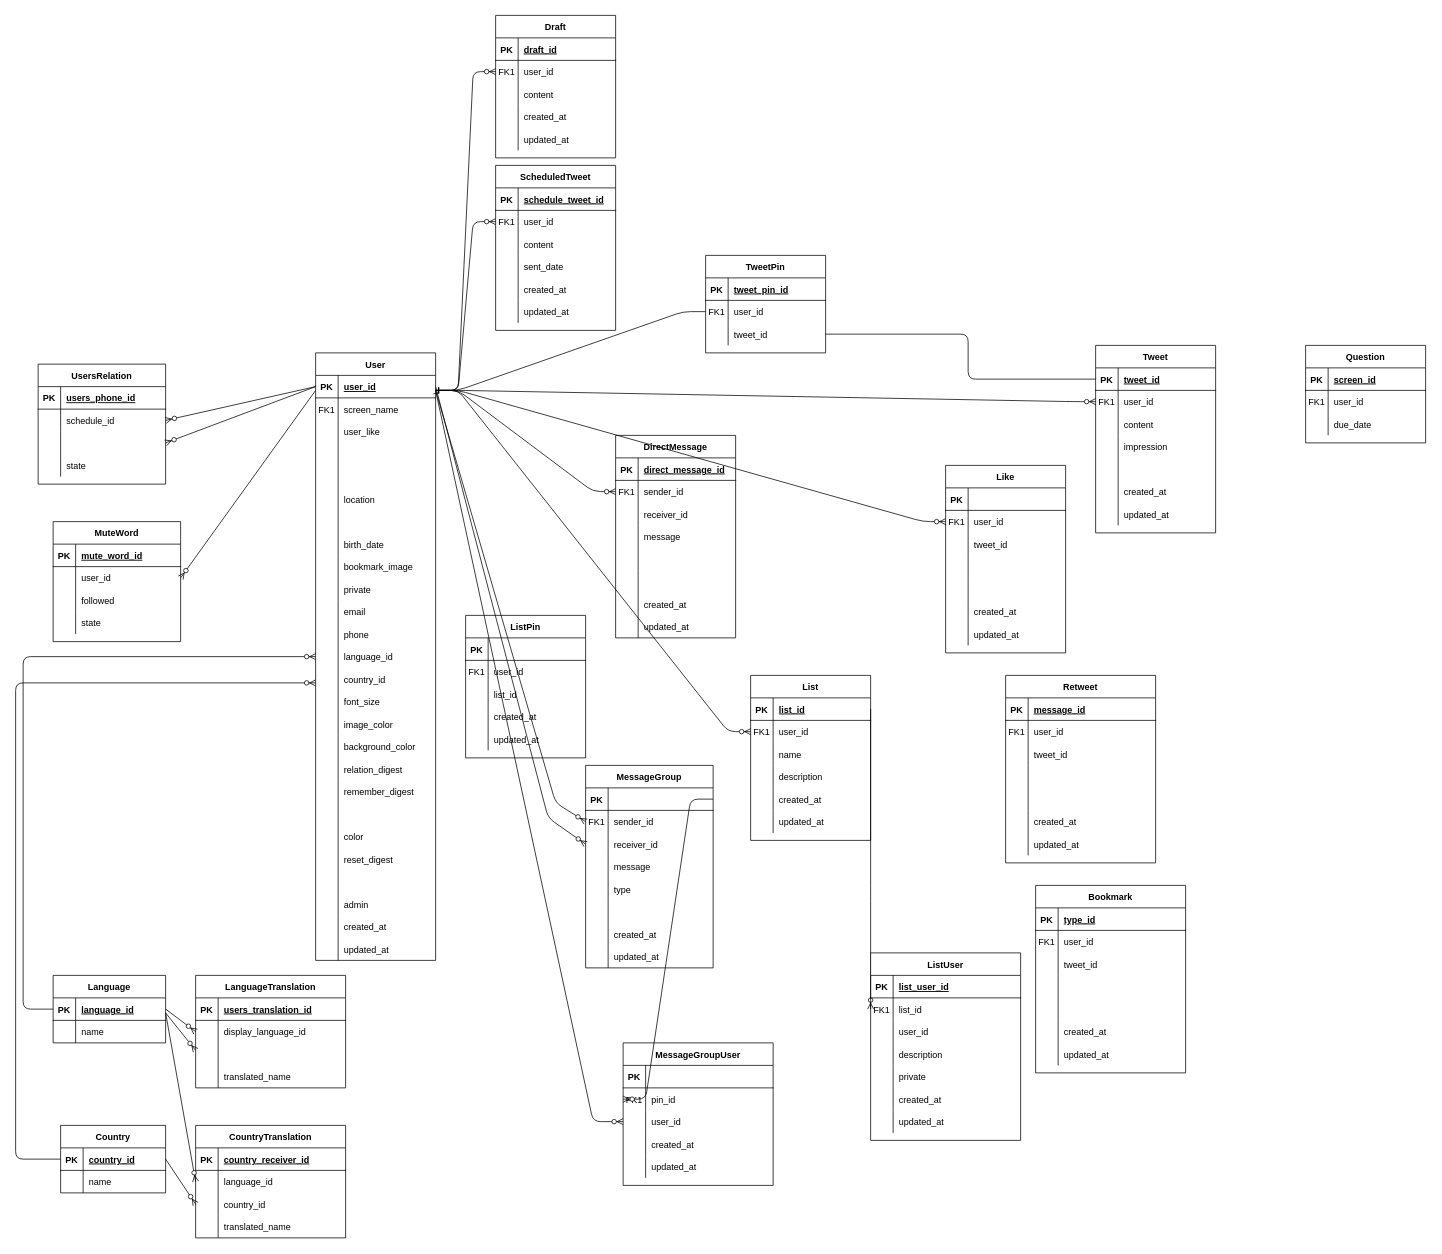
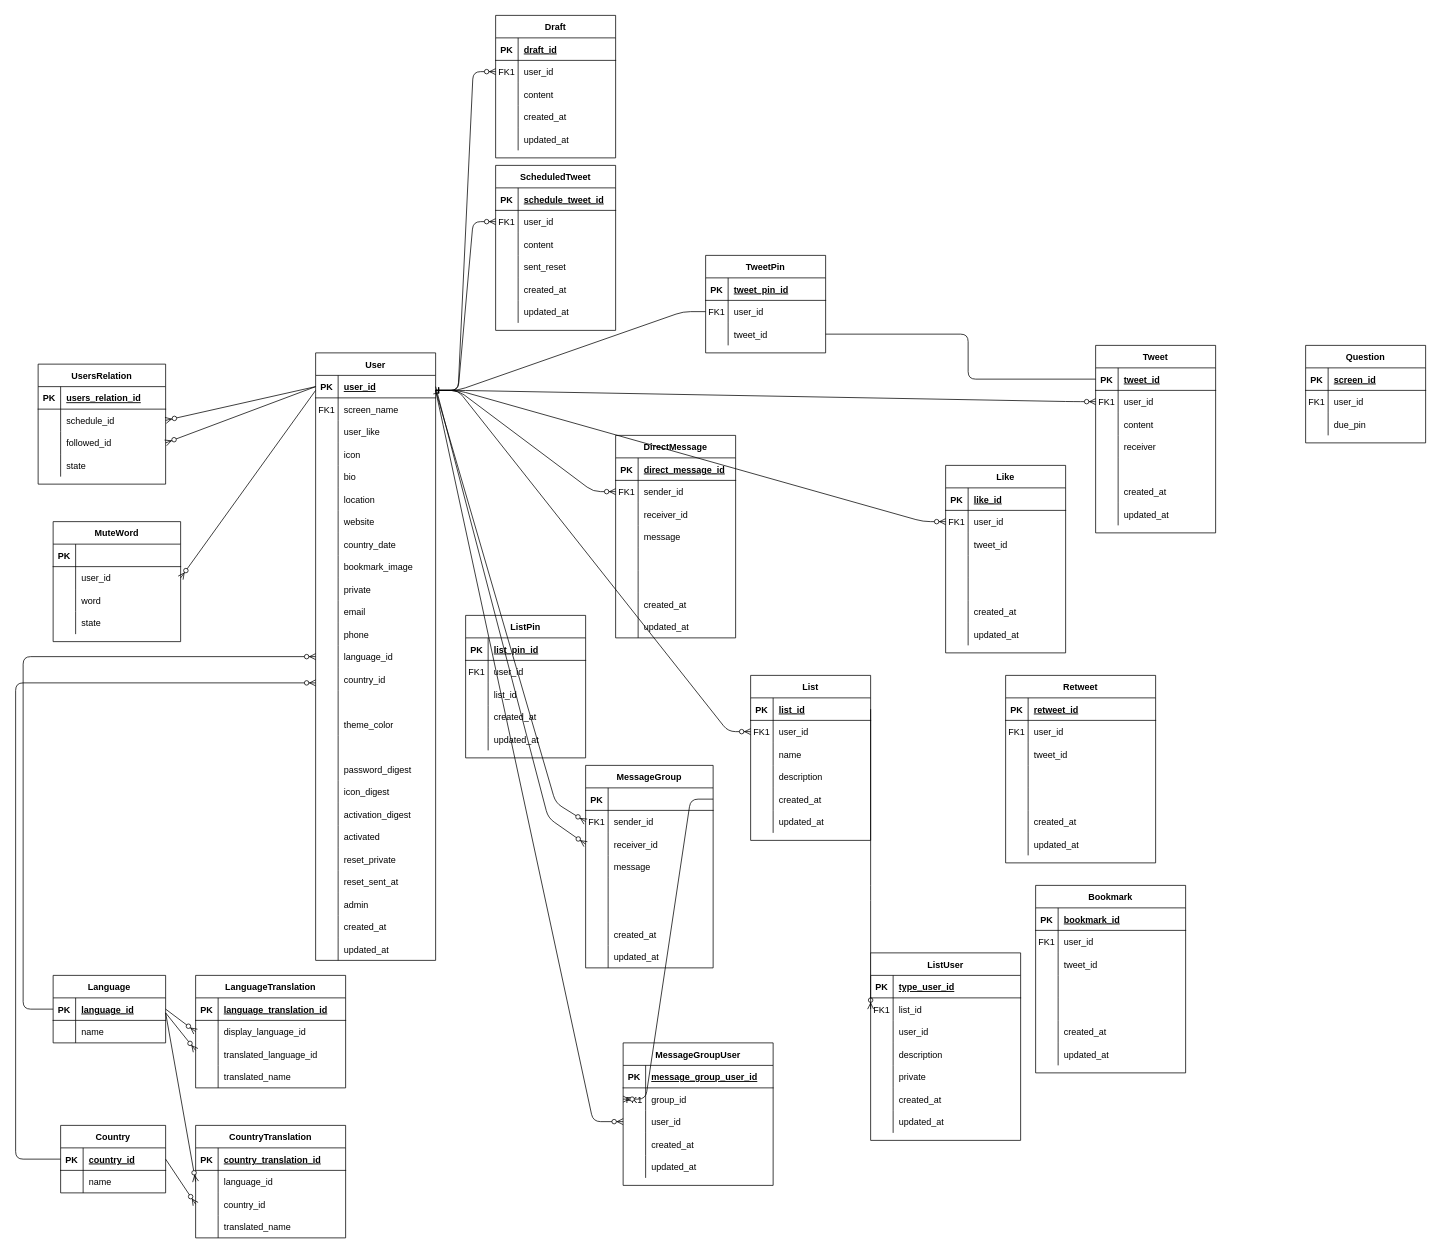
(546, 267) -> (549, 267)
(100, 398) -> (105, 398)
(1354, 425) -> (1350, 425)
none -> (113, 443)
(1146, 447) -> (1142, 447)
none -> (387, 454)
none -> (387, 477)
none -> (1017, 499)
none -> (387, 522)
(368, 545) -> (374, 545)
(128, 555) -> none
(99, 601) -> (91, 601)
none -> (537, 649)
(387, 702) -> none
(1058, 710) -> (1058, 710)
(369, 725) -> (370, 725)
(387, 747) -> none
(378, 770) -> (380, 770)
(380, 792) -> (369, 792)
none -> (387, 814)
(355, 837) -> (365, 837)
(373, 860) -> (375, 860)
none -> (387, 882)
(660, 889) -> none
(1080, 920) -> (1090, 920)
(925, 987) -> (928, 987)
(270, 1010) -> (277, 1010)
none -> (282, 1054)
none -> (709, 1077)
(664, 1100) -> (670, 1100)
(269, 1160) -> (275, 1160)
